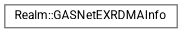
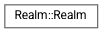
(91, 16) -> (51, 16)
